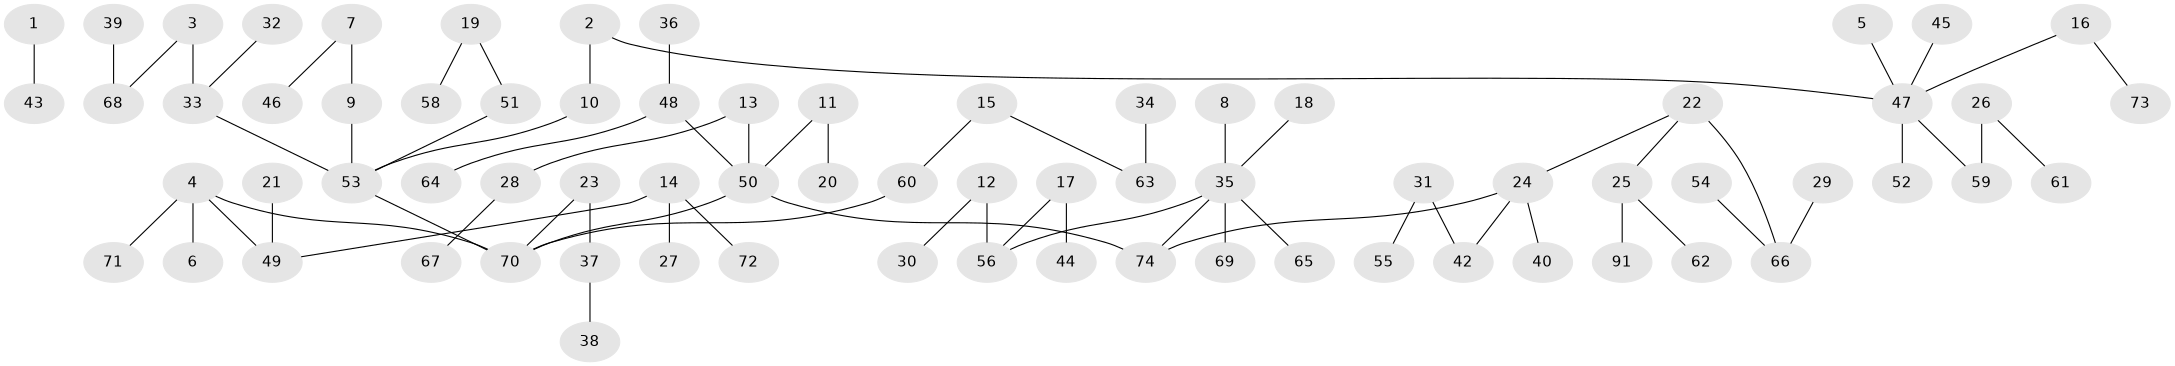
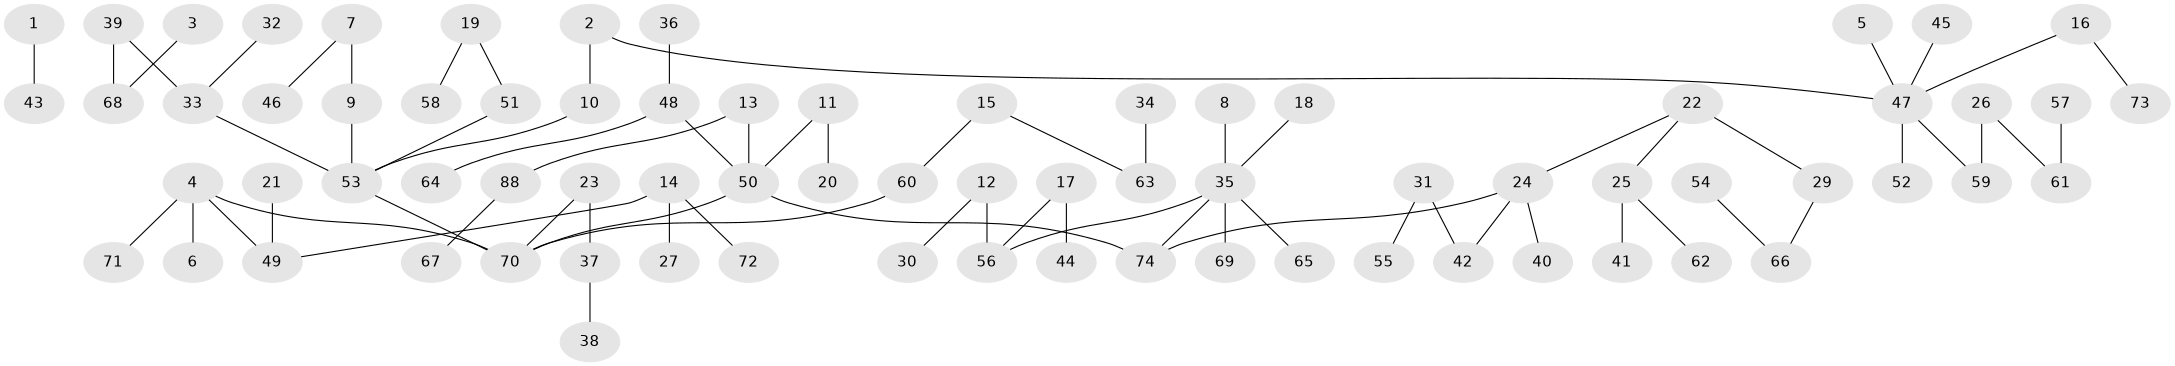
(193, 64) -> (148, 59)
none -> (2061, 104)
(1749, 178) -> (1758, 143)
(511, 183) -> (511, 183)
(1622, 262) -> (1622, 262)
